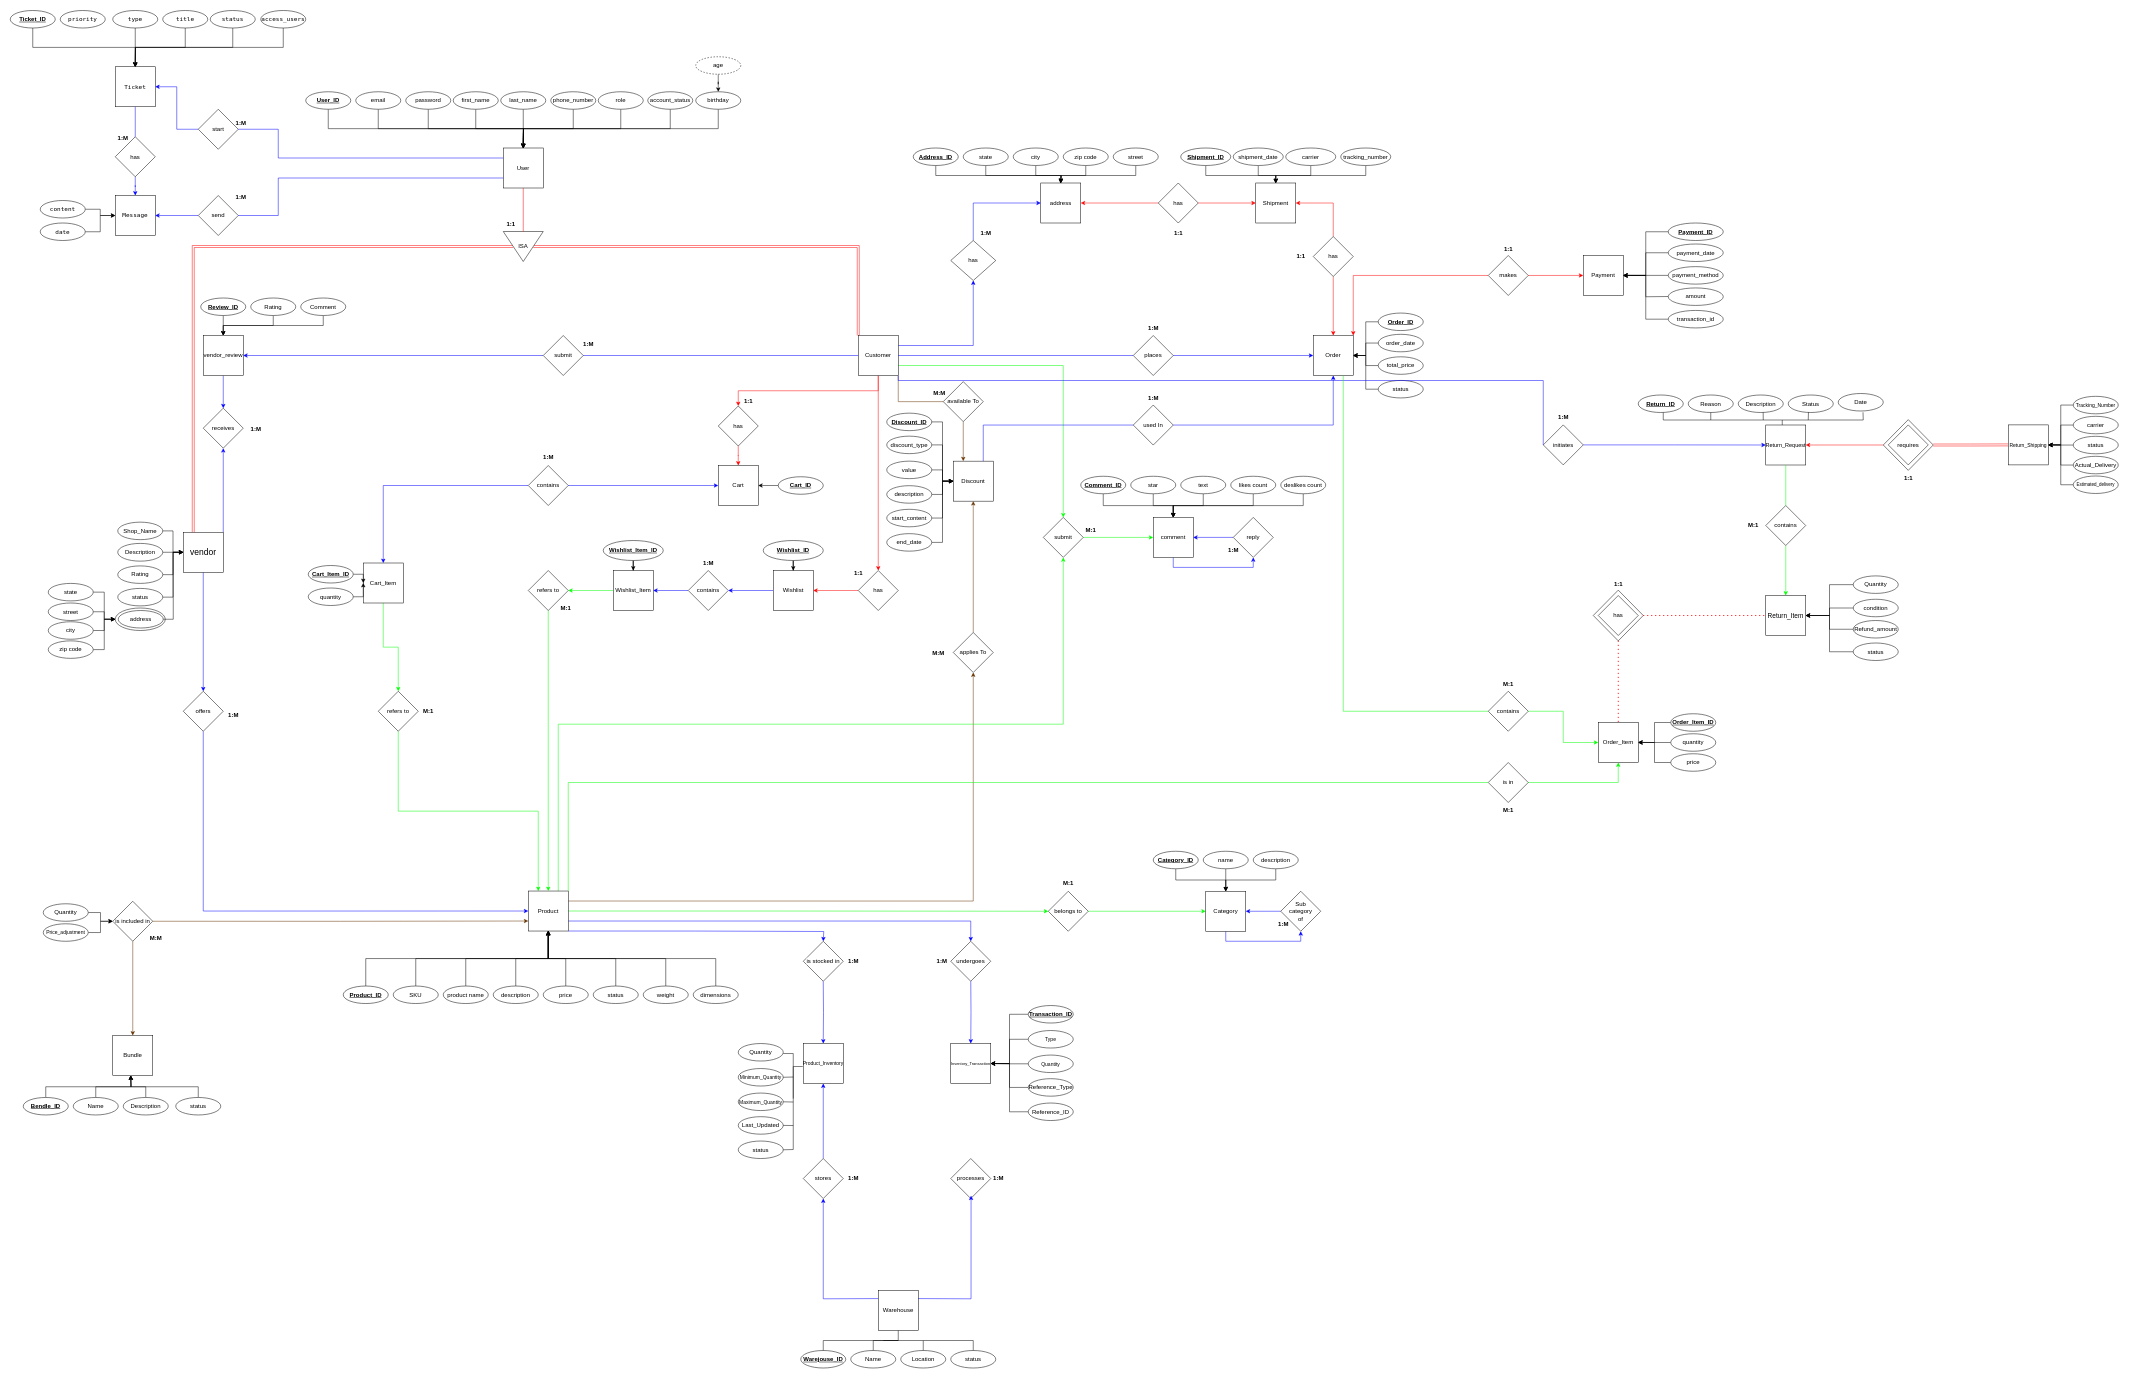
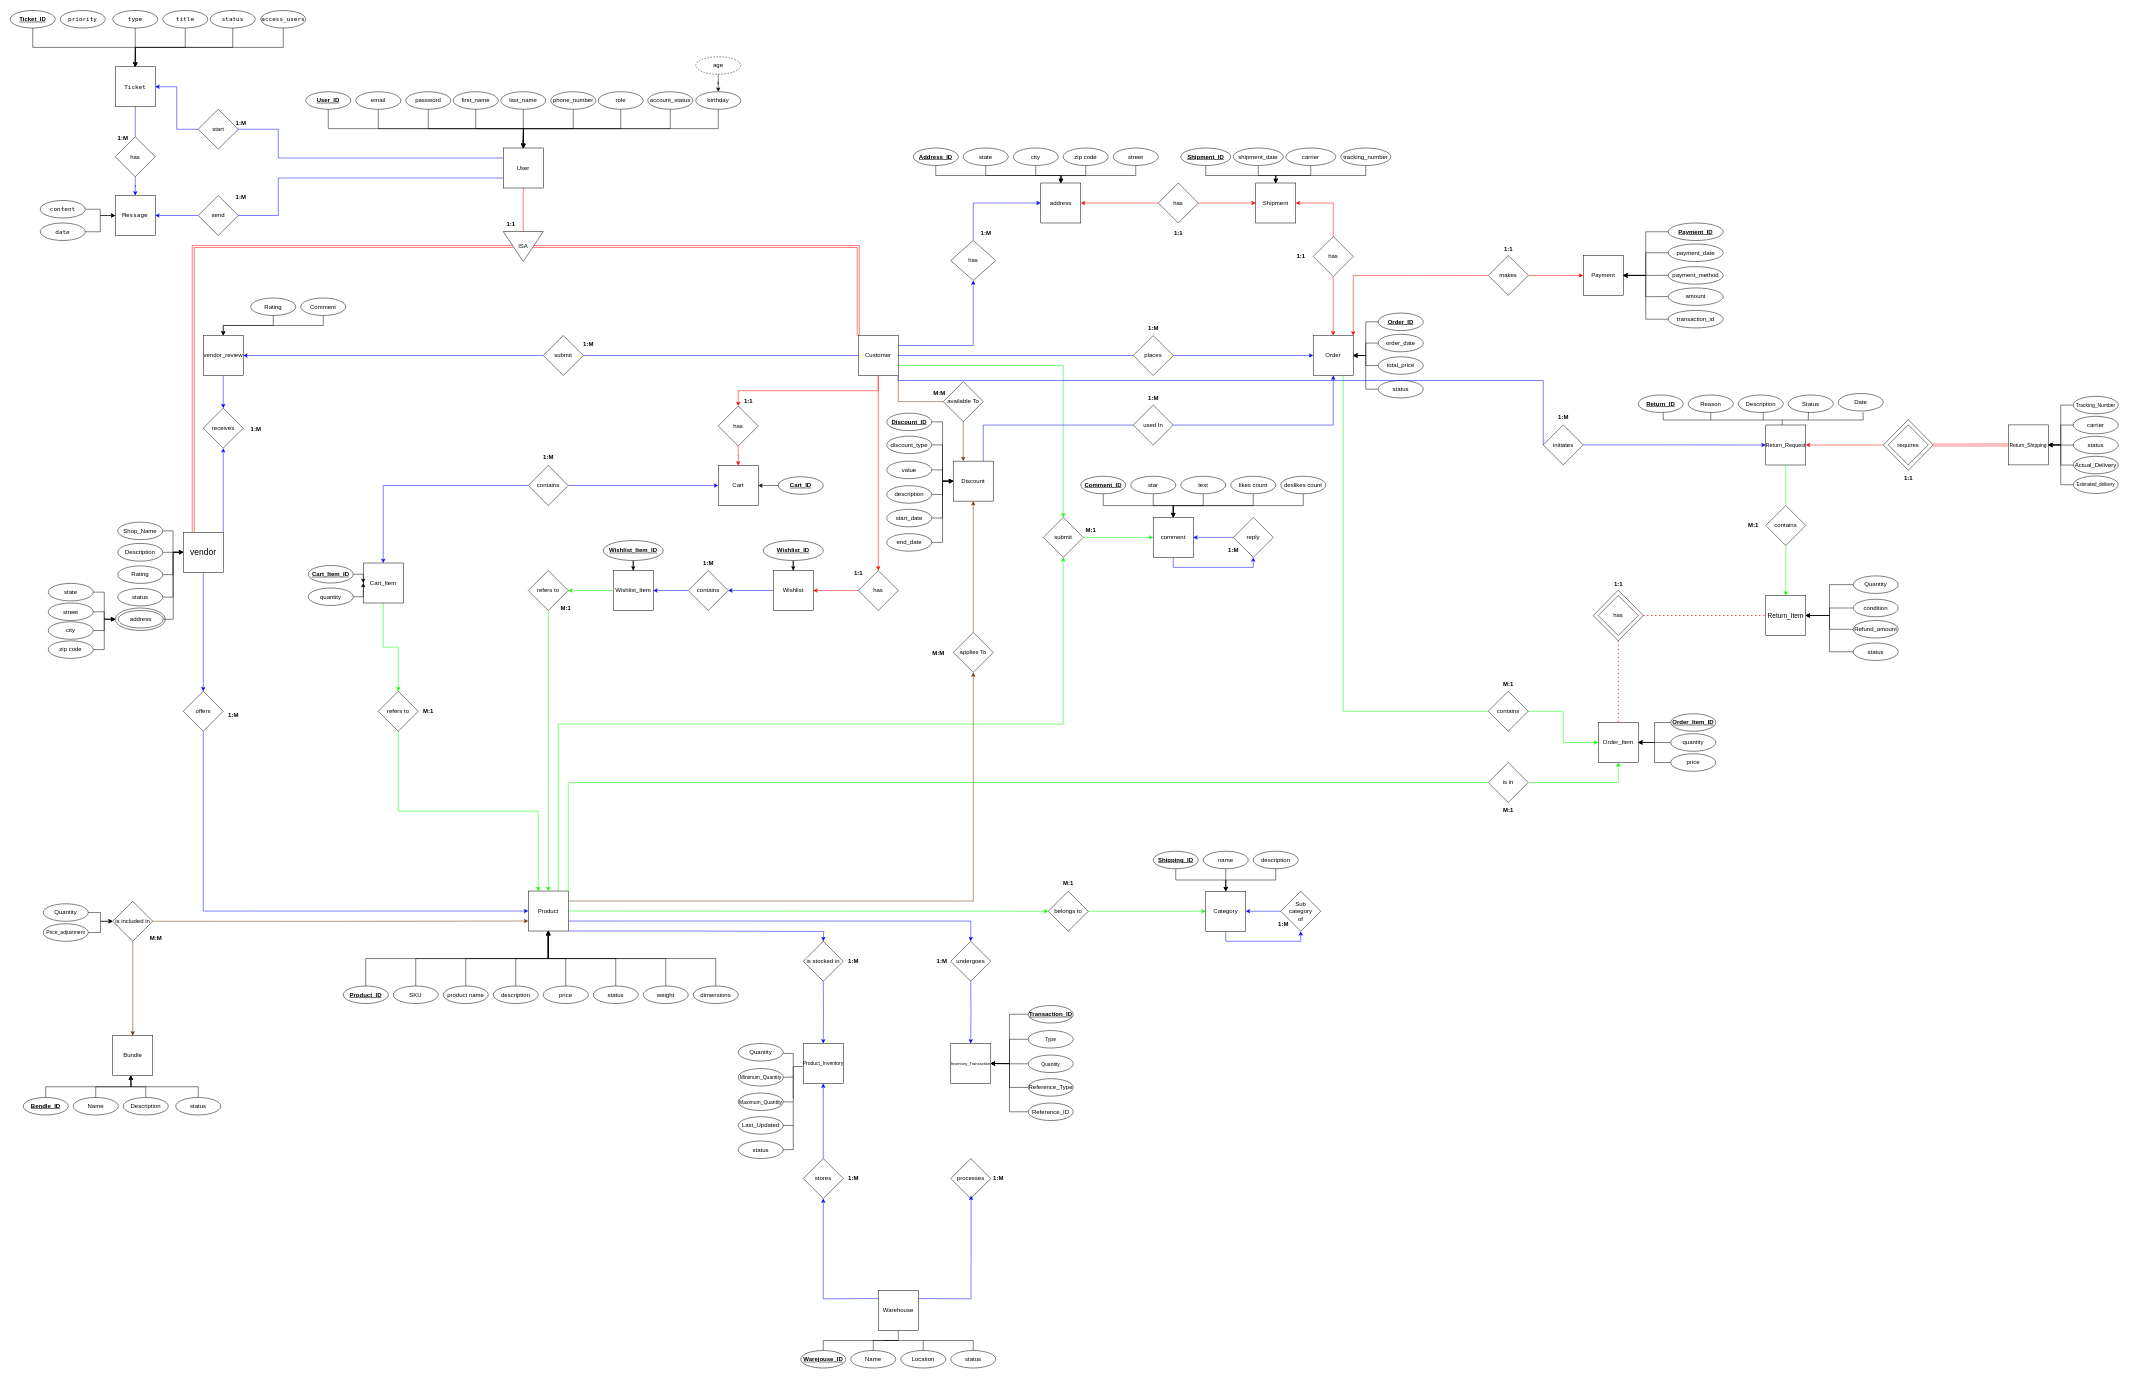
(223, 307) -> none
(223, 318) -> none
(909, 518) -> (909, 518)
(1176, 860) -> (1176, 860)
